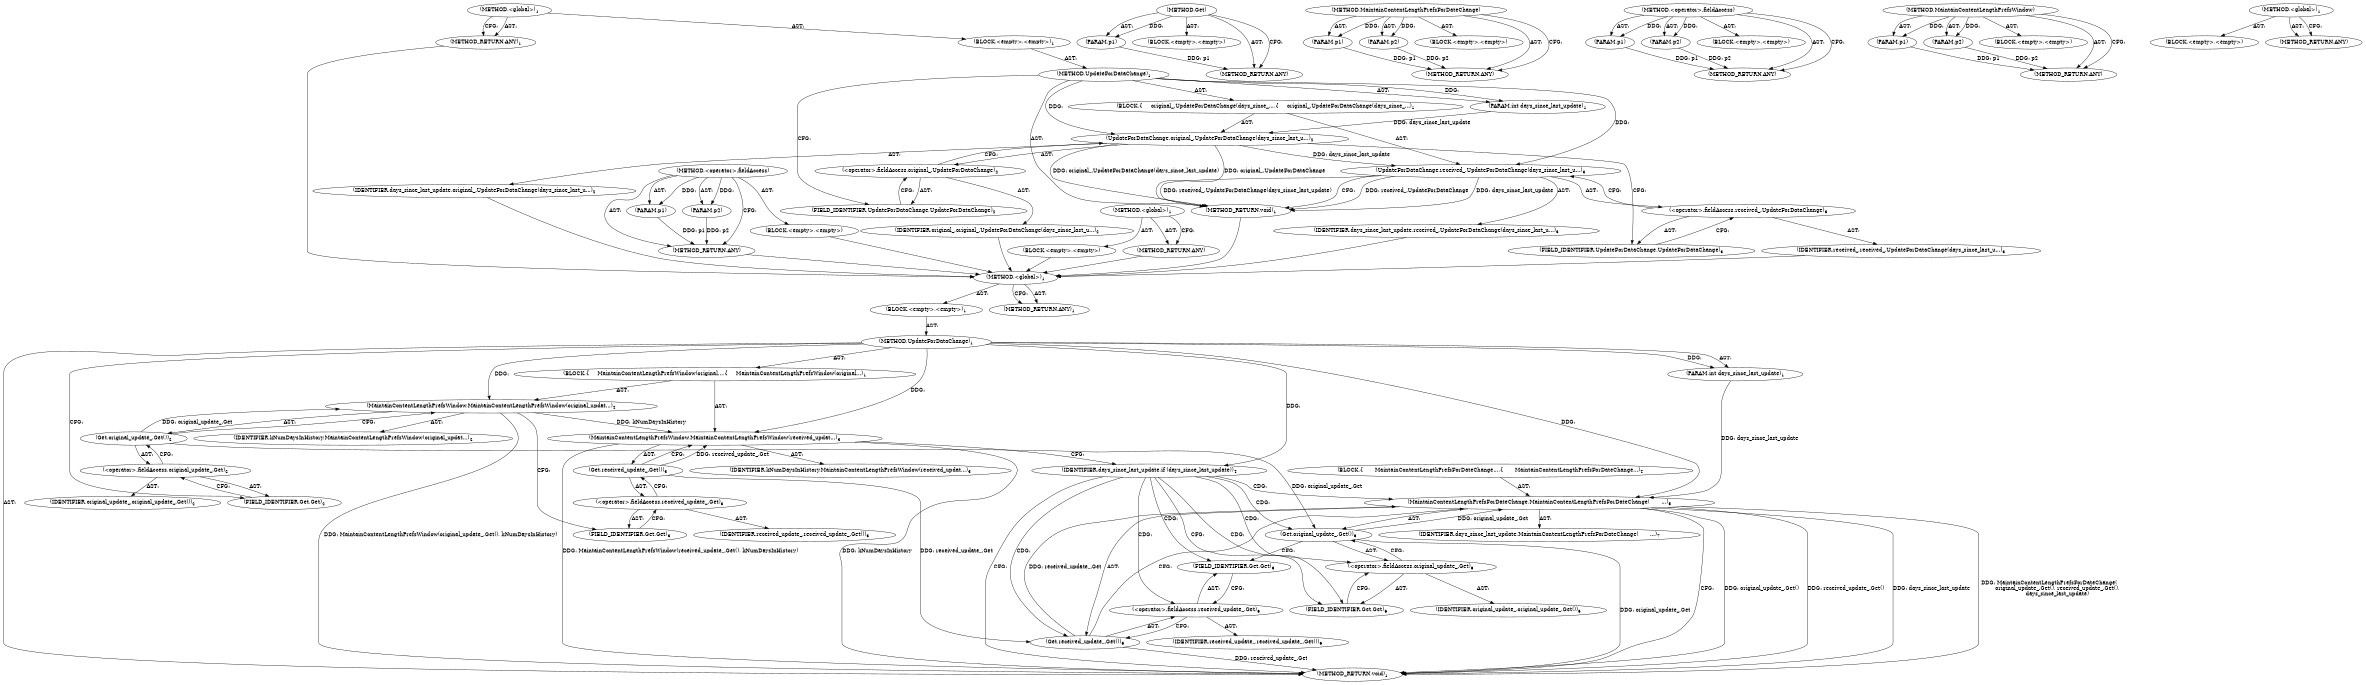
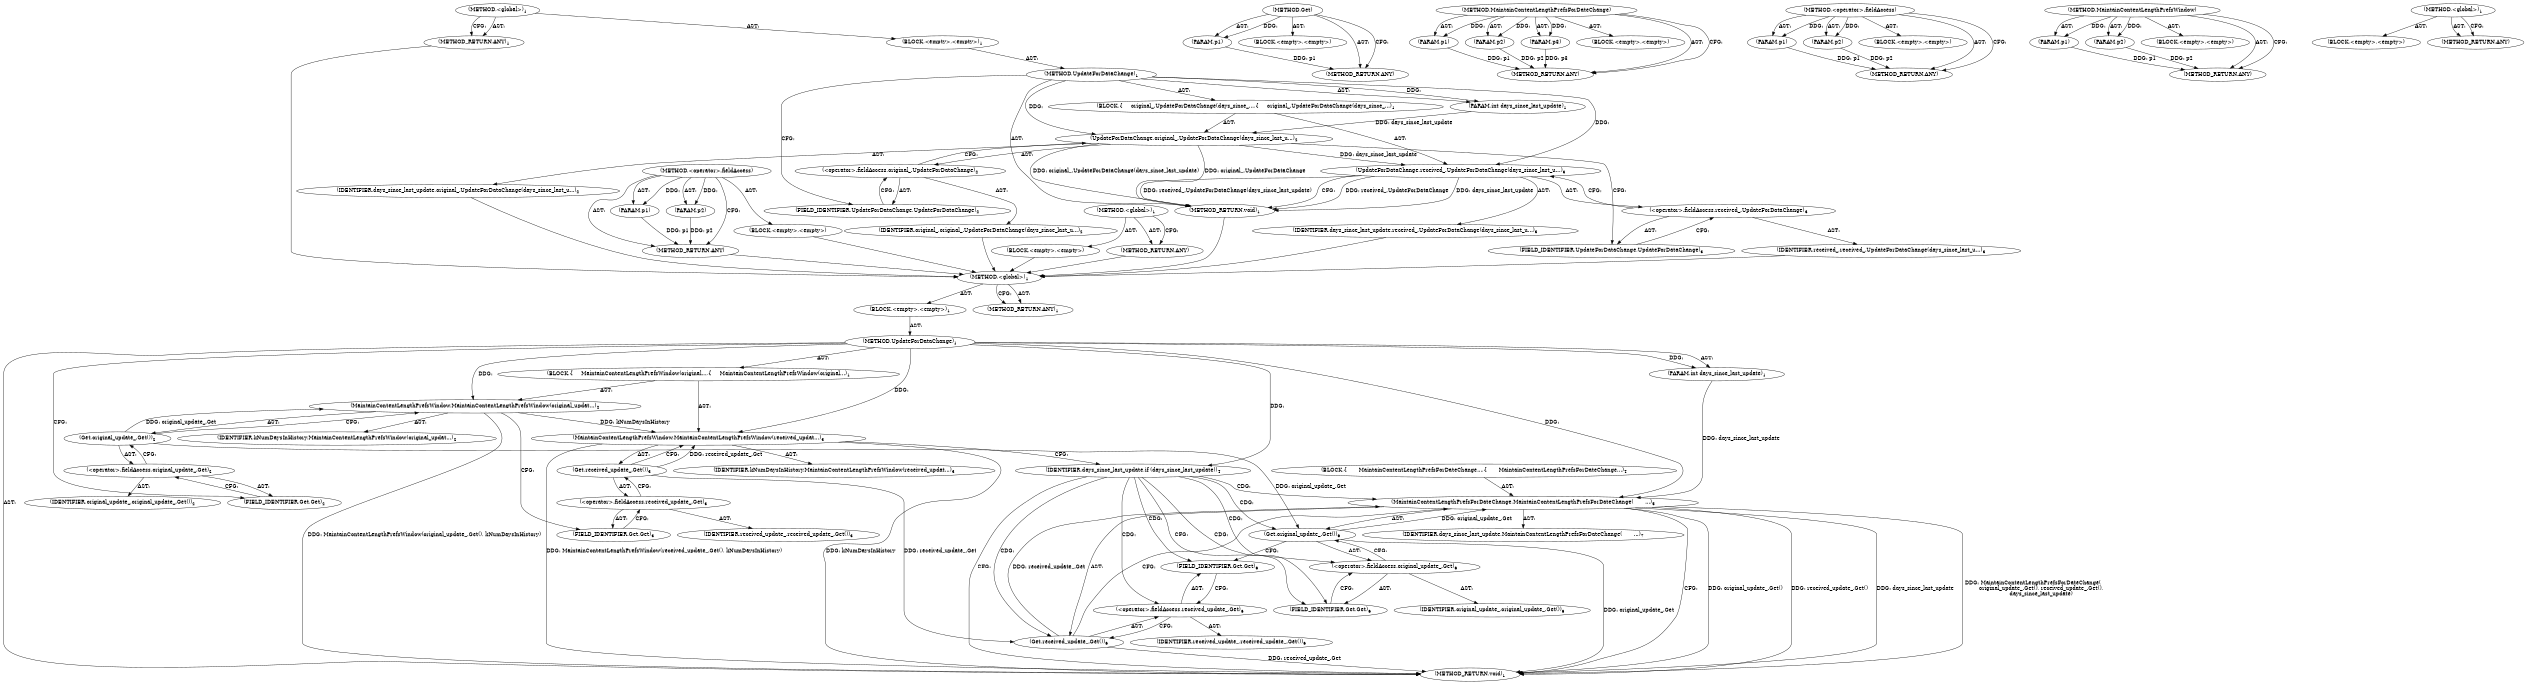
none -> (1545, 42)
